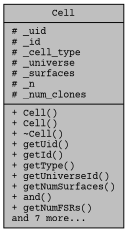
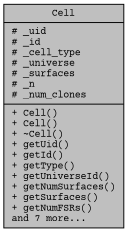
(32, 197) -> (55, 197)
